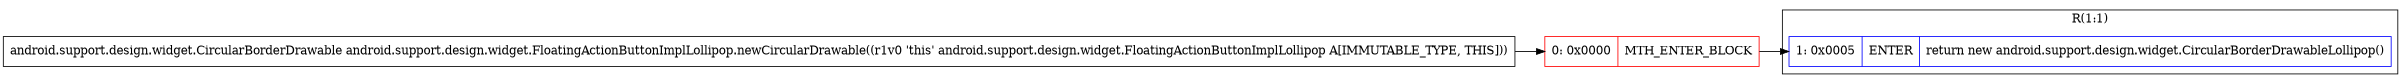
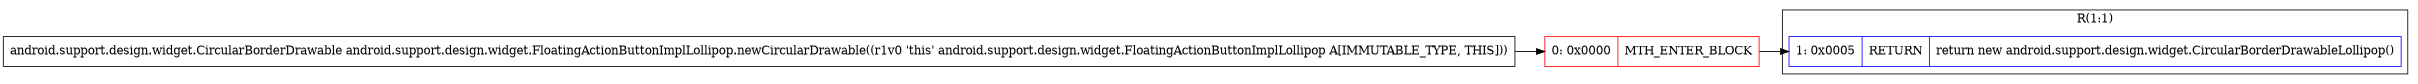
(1891, 51) -> (1896, 51)
